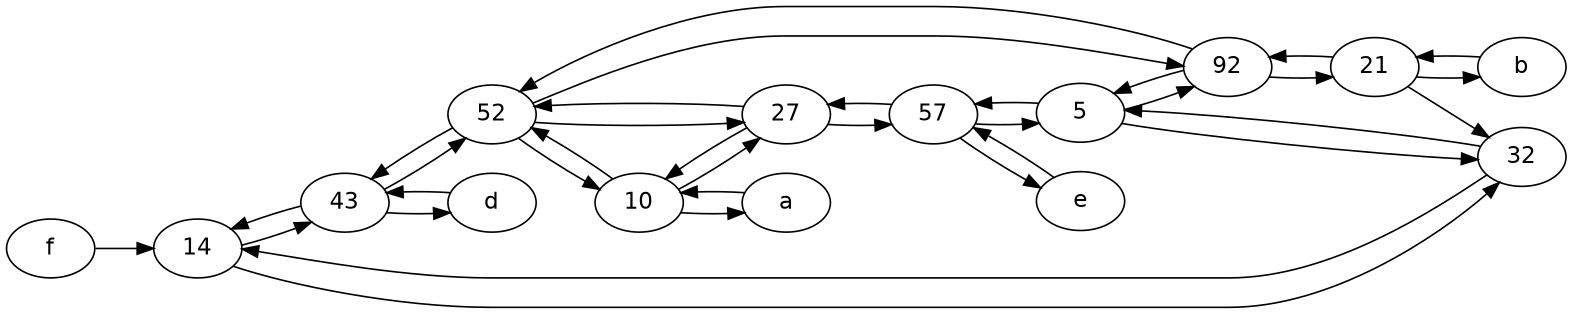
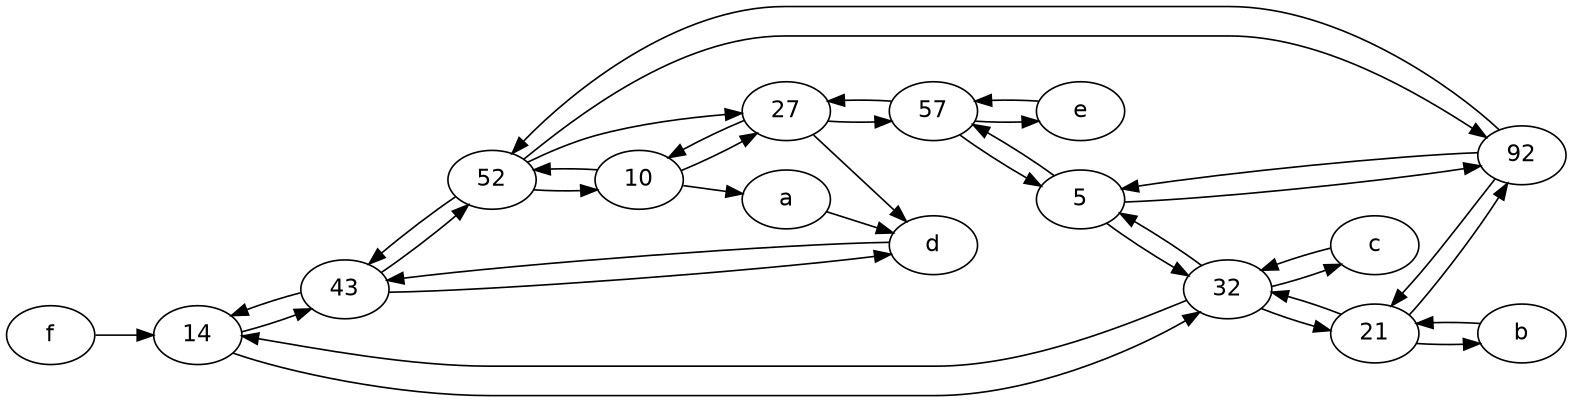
(648, 103) -> (854, 172)
(721, 192) -> (852, 220)
none -> (1375, 245)
none -> (1288, 318)
